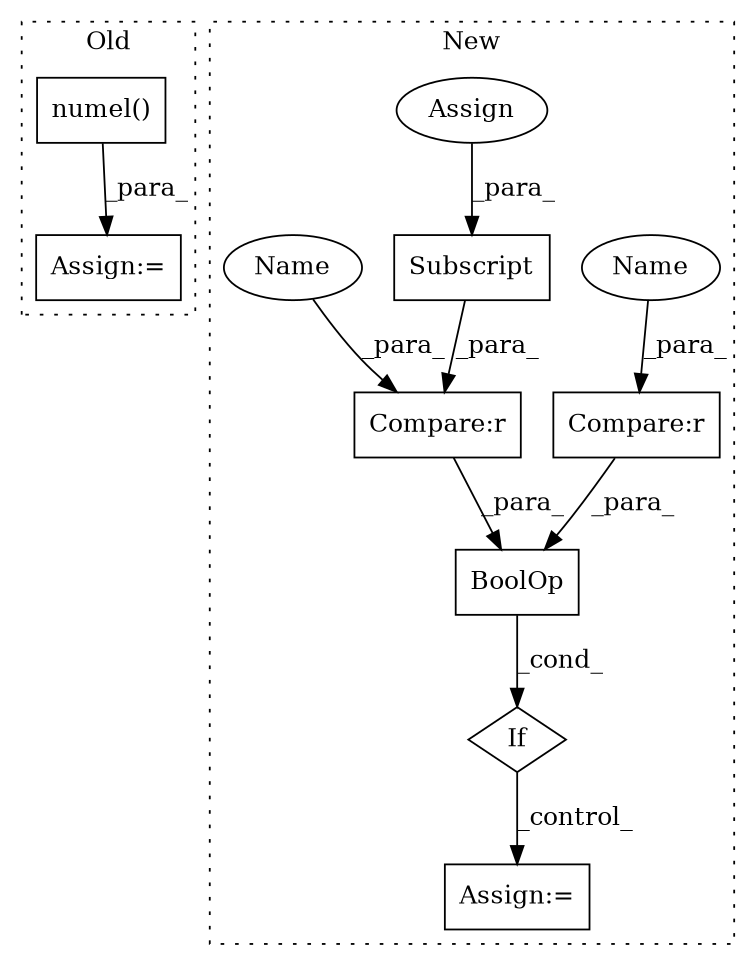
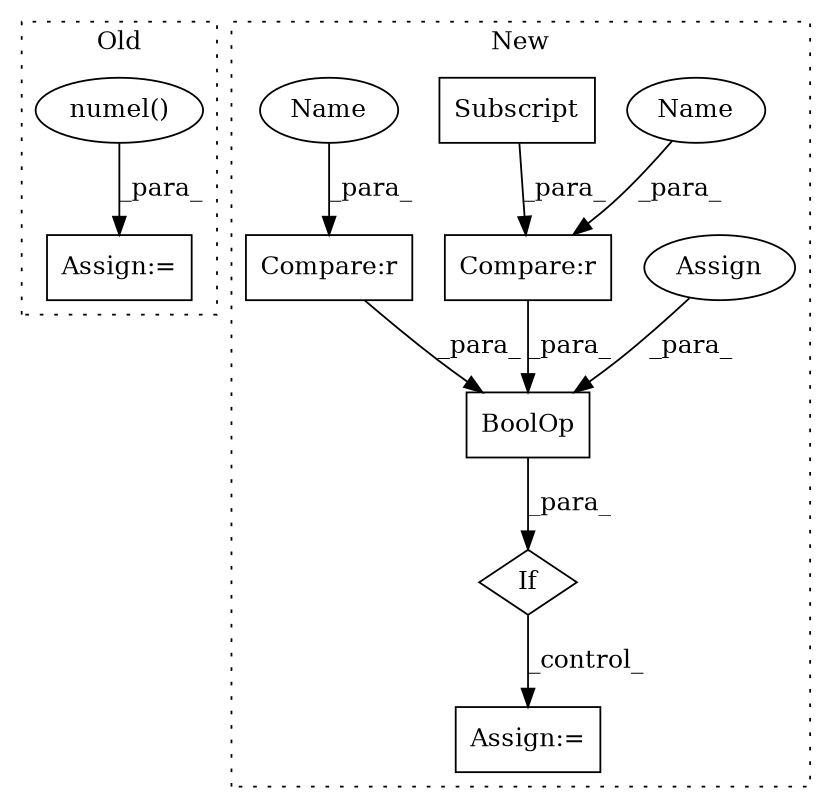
(101, 110) -> (119, 110)
(472, 180) -> (641, 341)
(561, 661) -> (570, 504)
